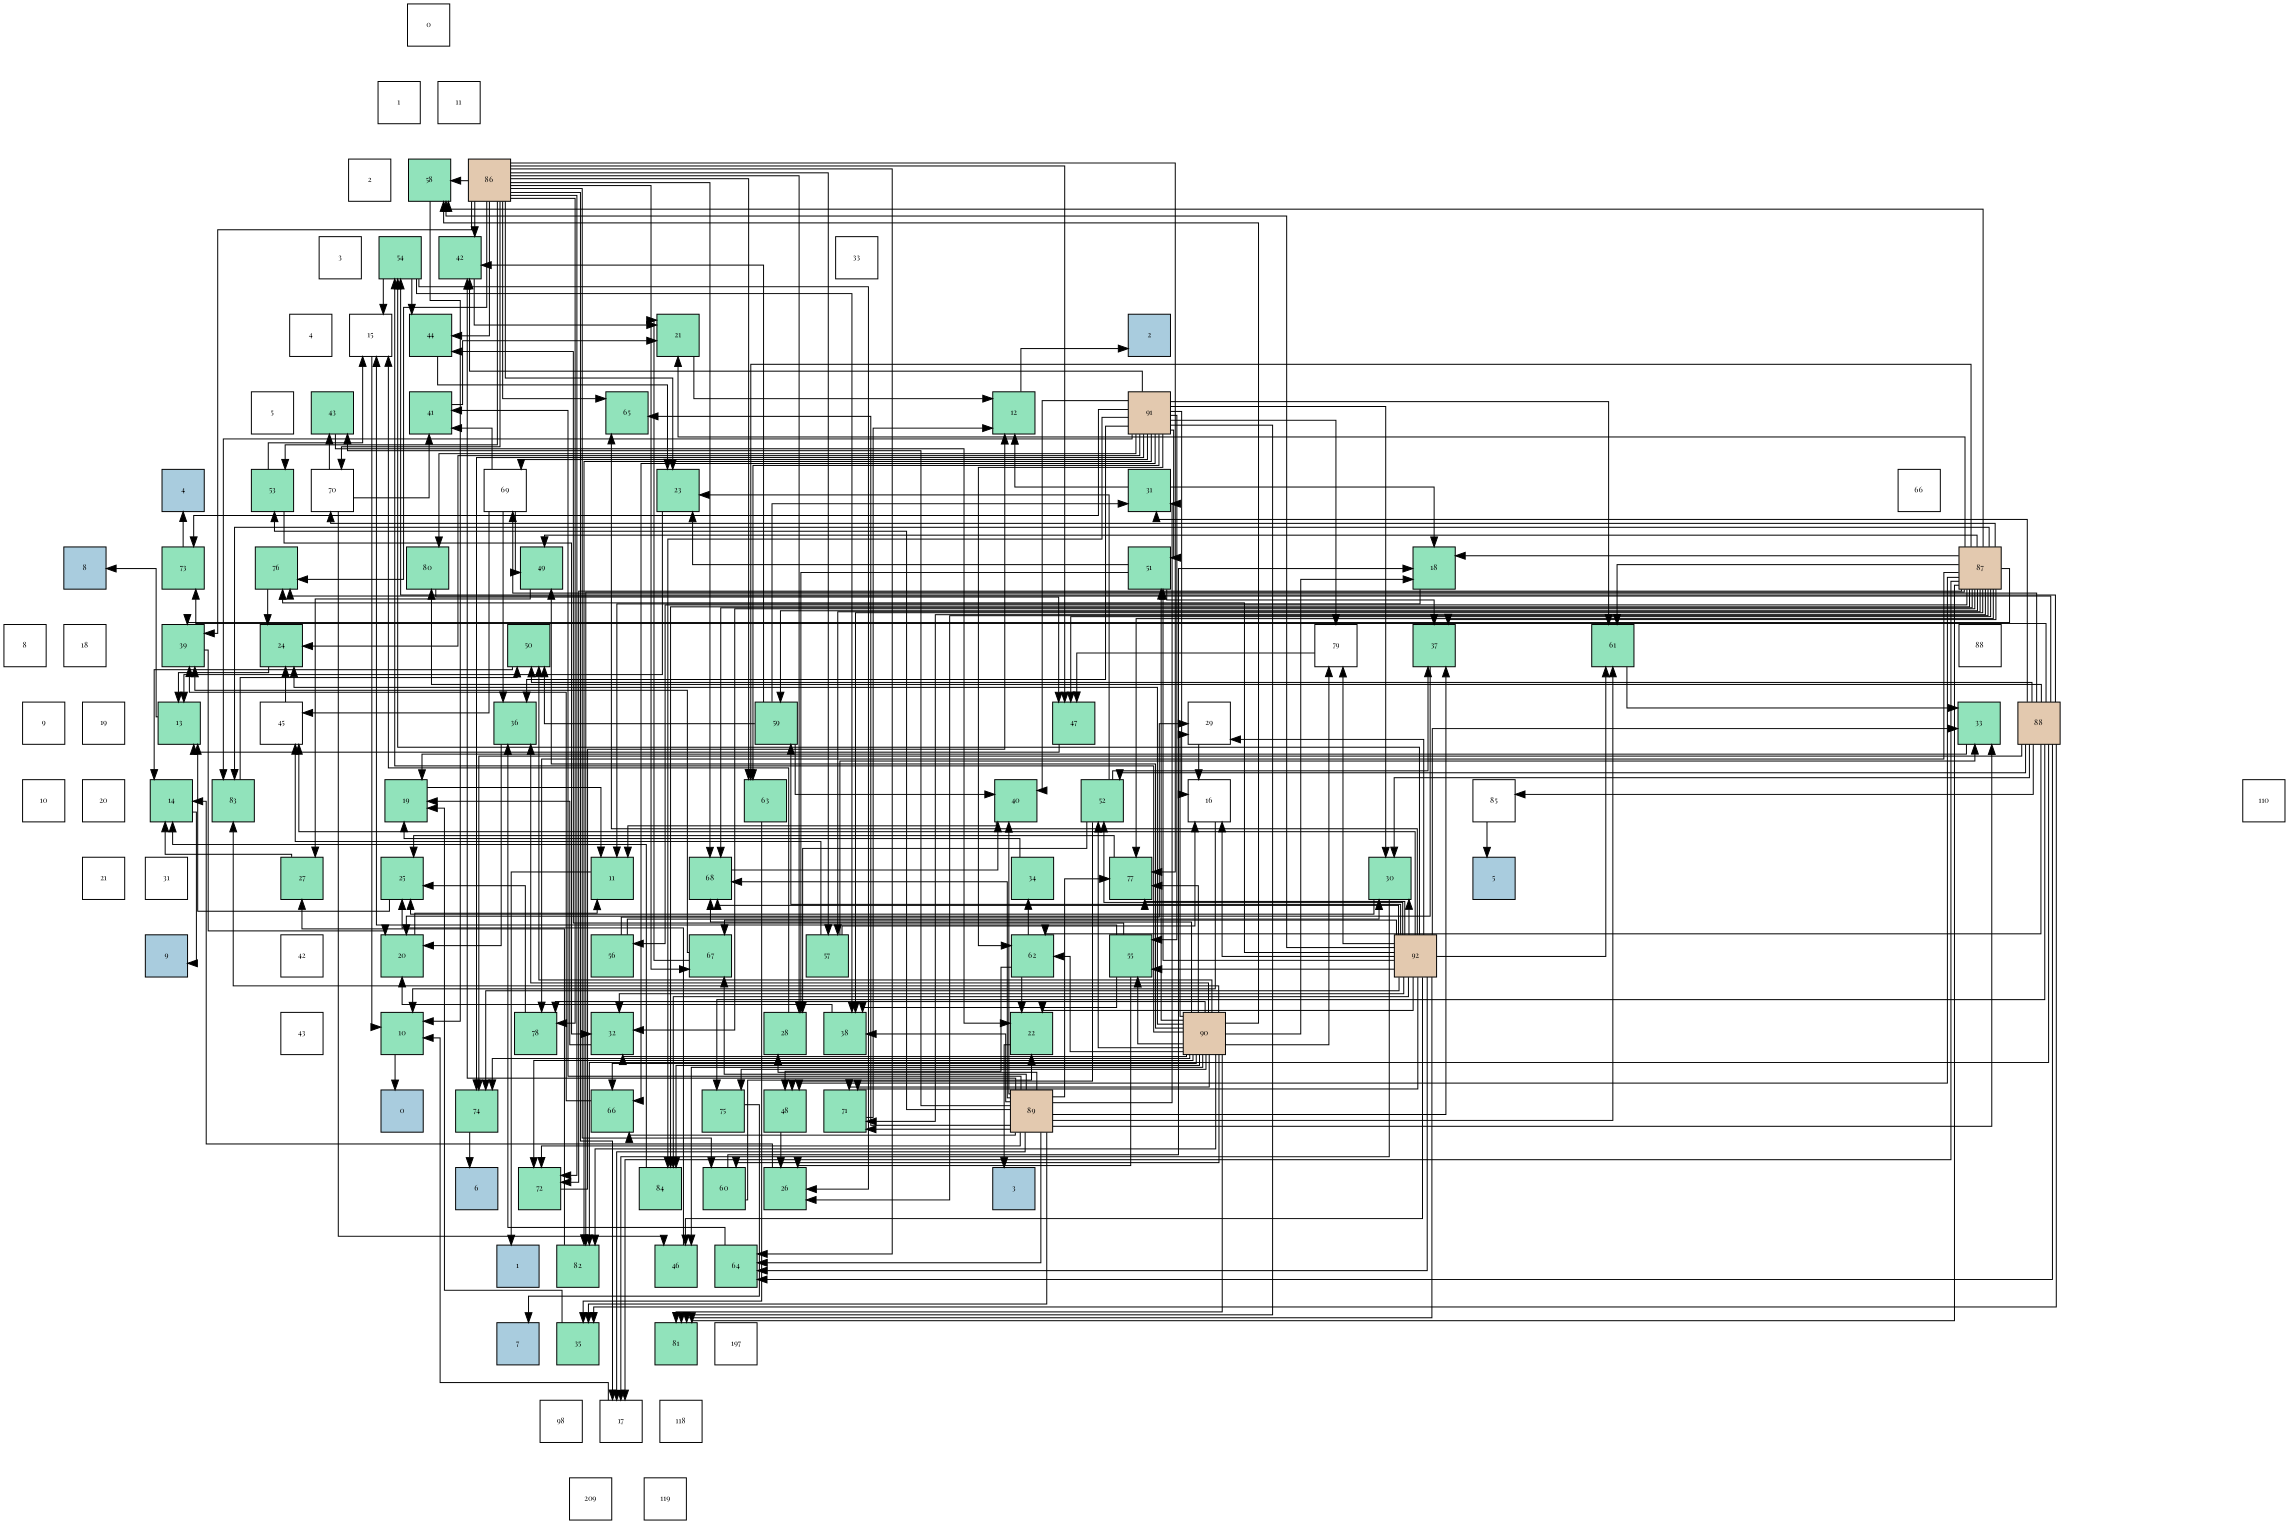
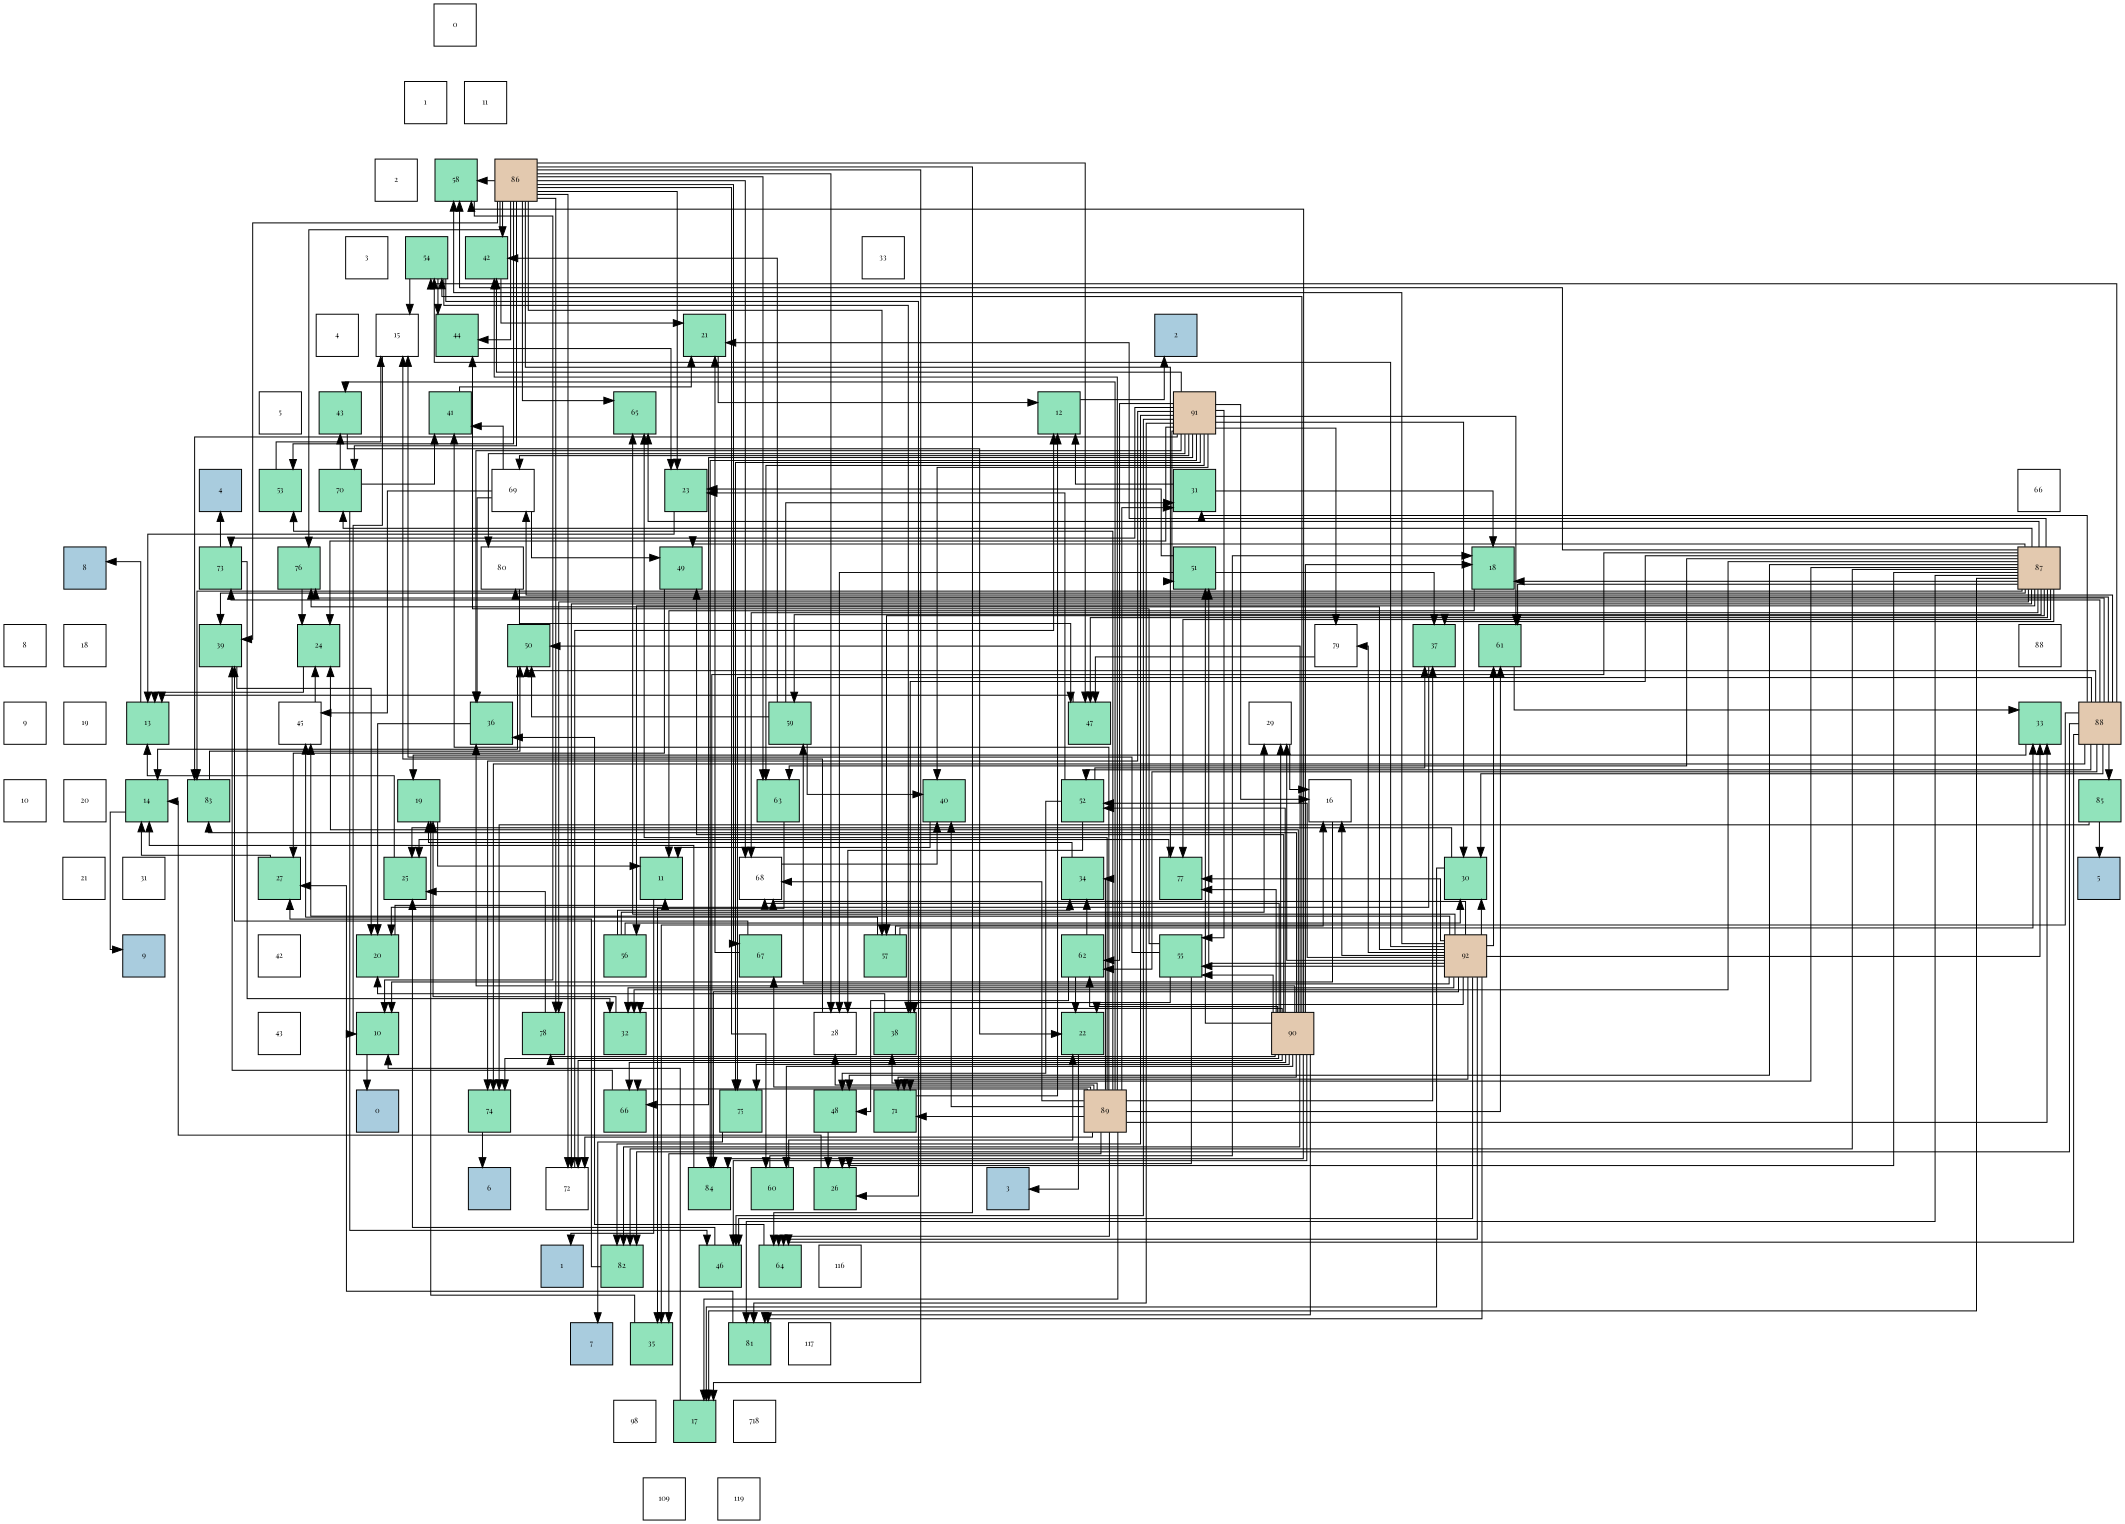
(332, 490) -> (340, 490)
none -> (1093, 521)
none -> (735, 525)
(560, 543) -> (247, 961)
(428, 568) -> (502, 568)
(1494, 801) -> (2100, 801)
(2264, 801) -> none
(710, 878) -> (761, 878)
(1329, 889) -> none
none -> (832, 910)
(1065, 920) -> none
(1065, 950) -> (1105, 984)
(904, 991) -> (1537, 825)
none -> (1143, 1016)
(785, 1033) -> (835, 1033)
(540, 1189) -> (567, 1189)
none -> (840, 1266)
none -> (346, 1279)
(736, 1344) -> (810, 1344)
(621, 1421) -> (695, 1421)
(681, 1421) -> (755, 1421)
(591, 1499) -> (664, 1499)
